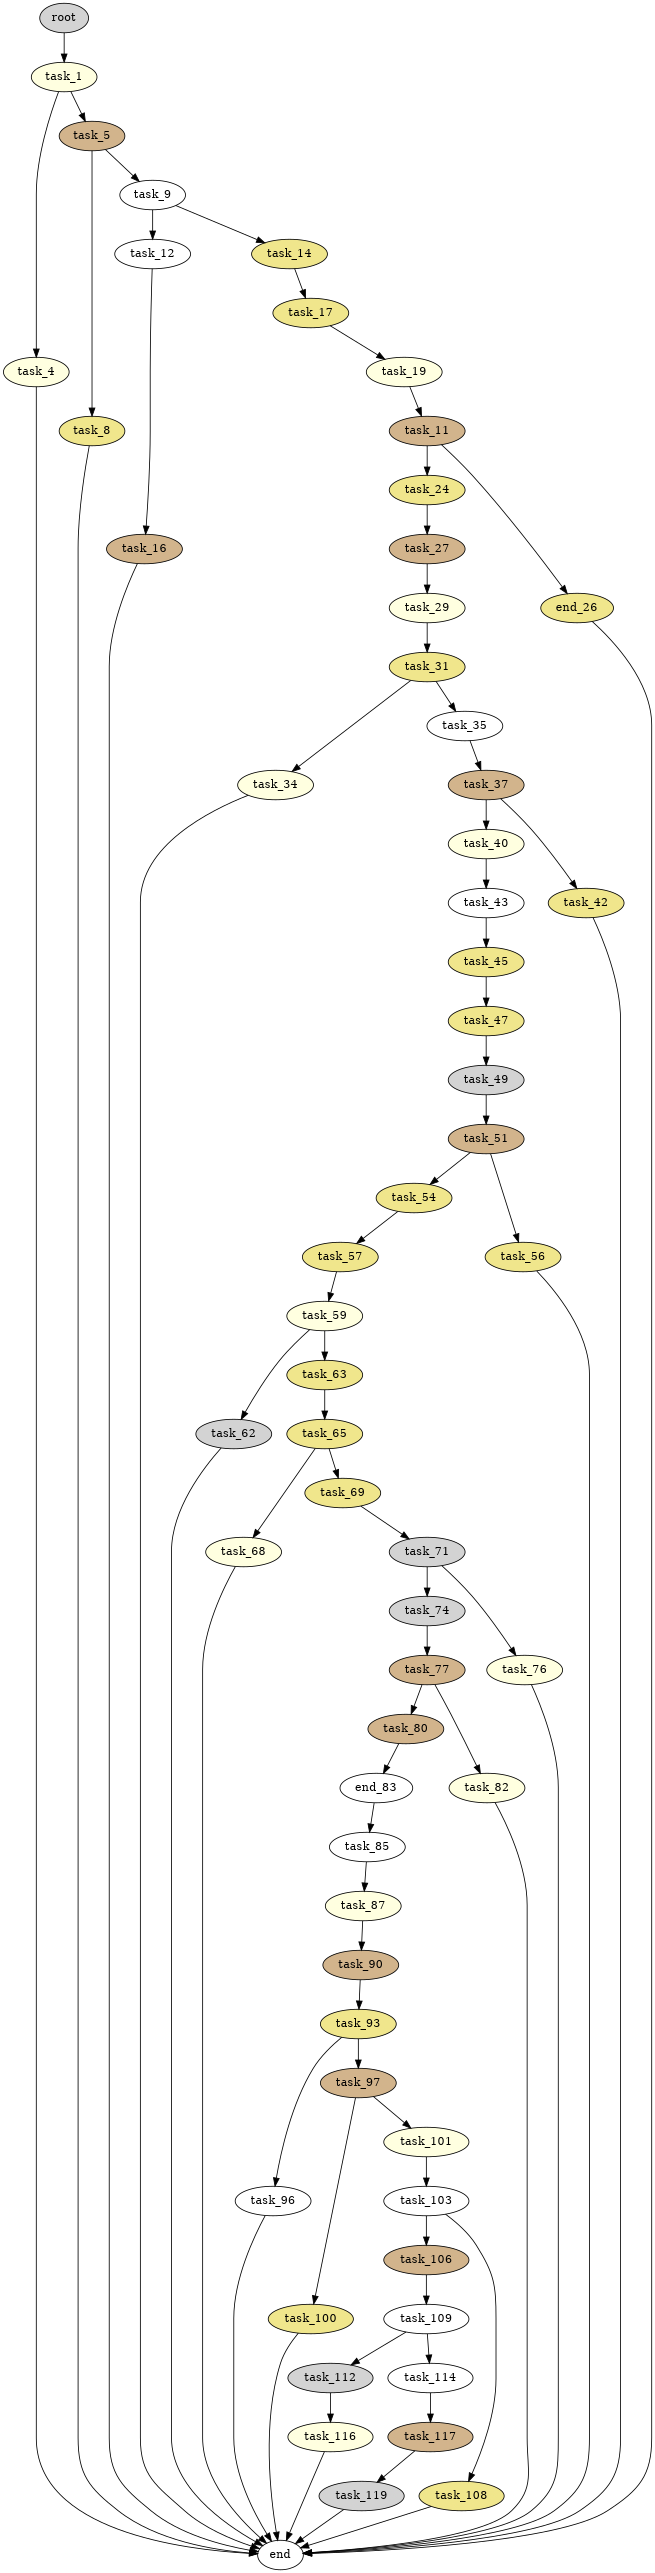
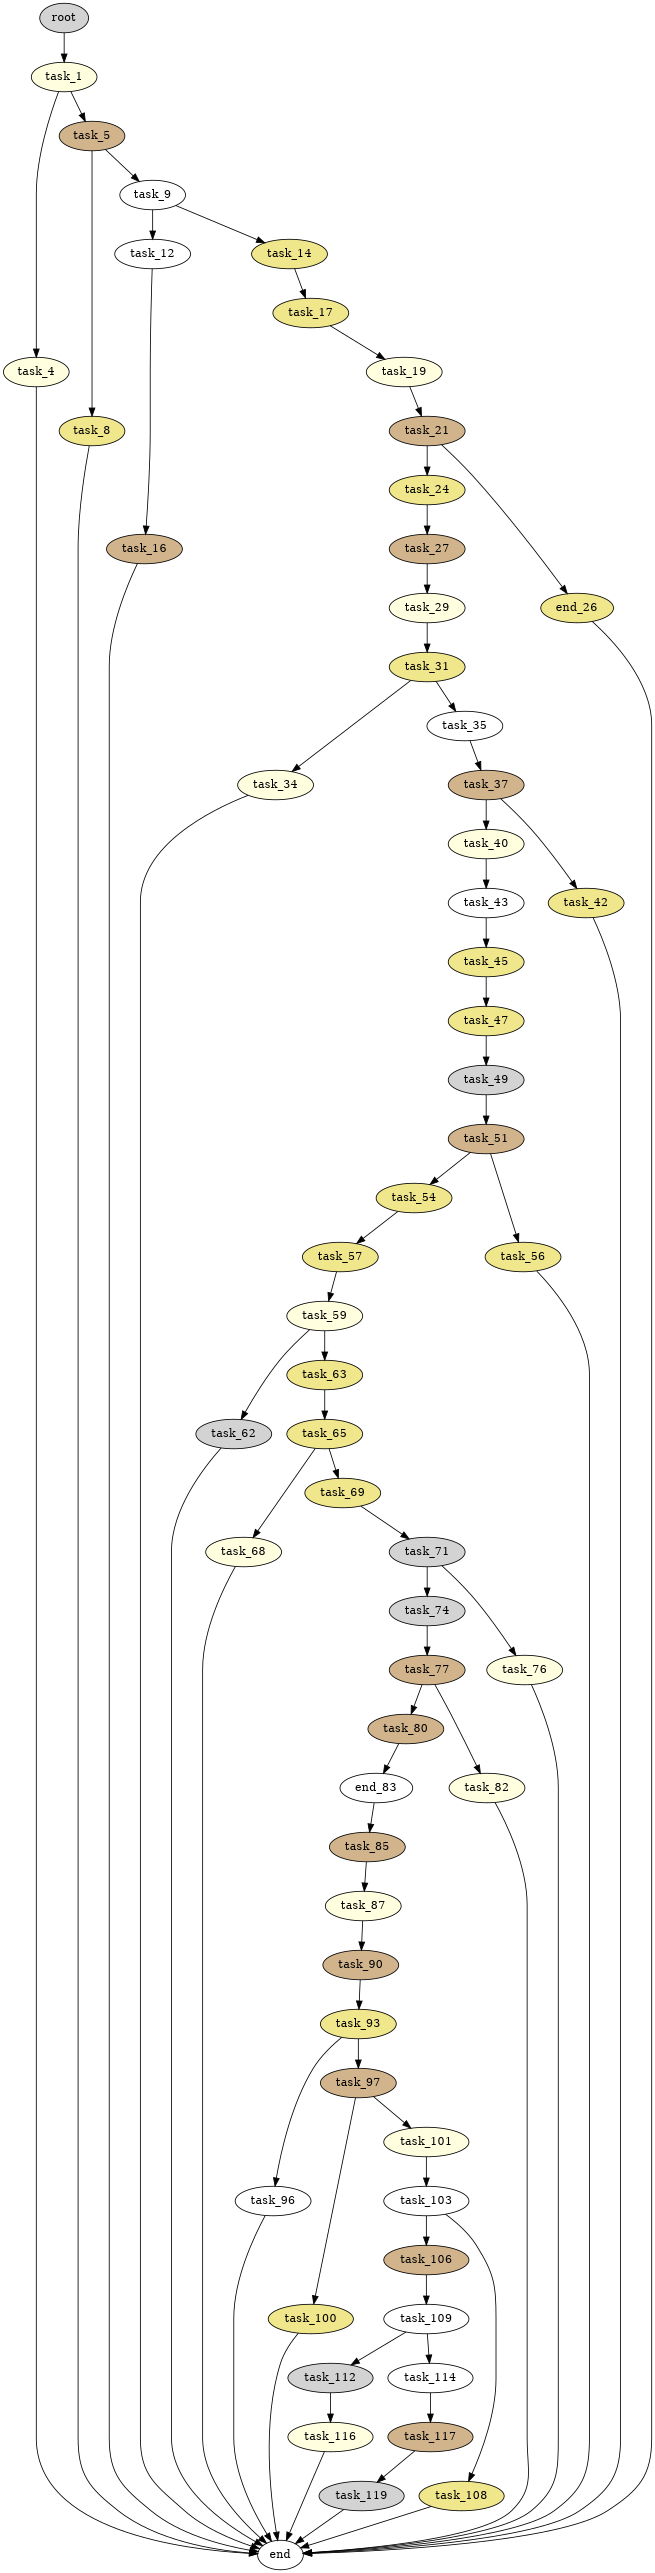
(427, 431) -> (427, 431)
(367, 1847) -> (367, 1847)
